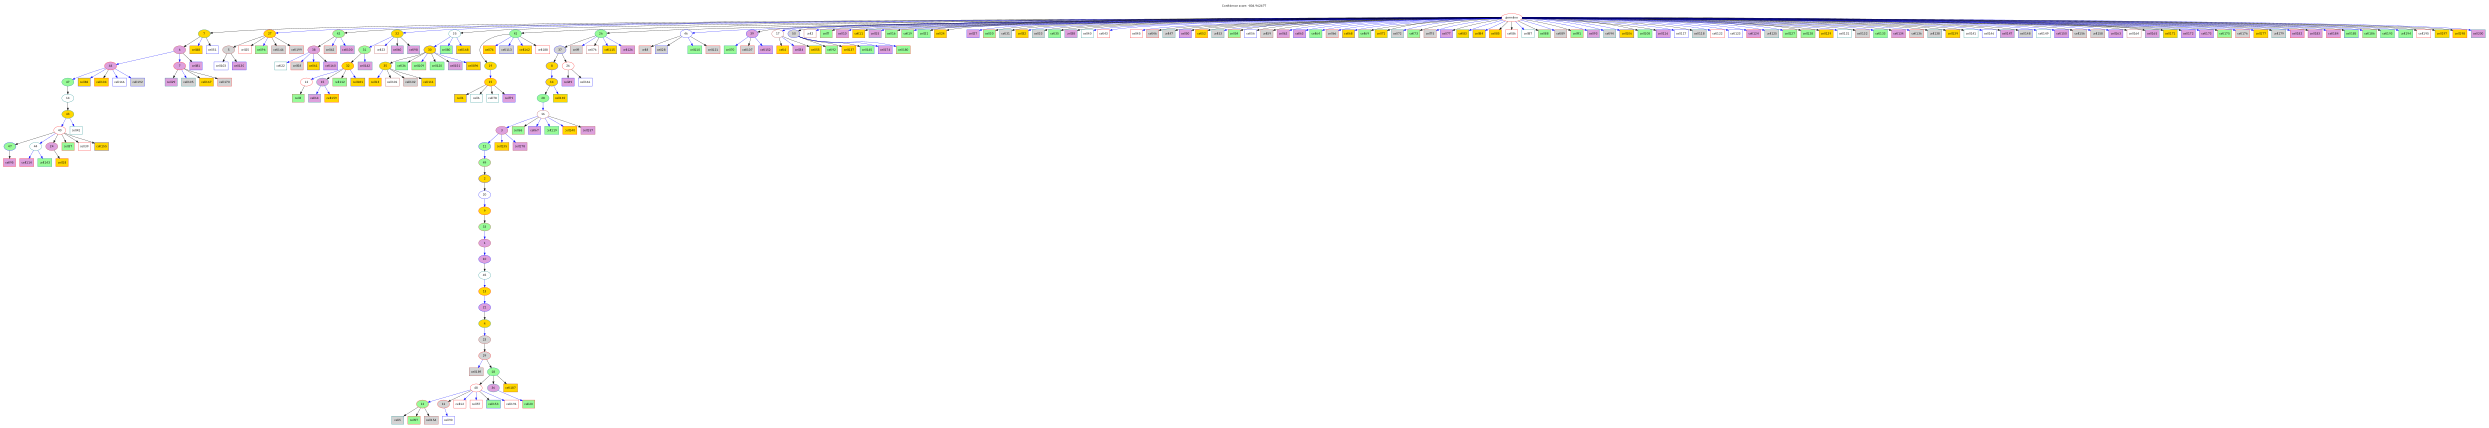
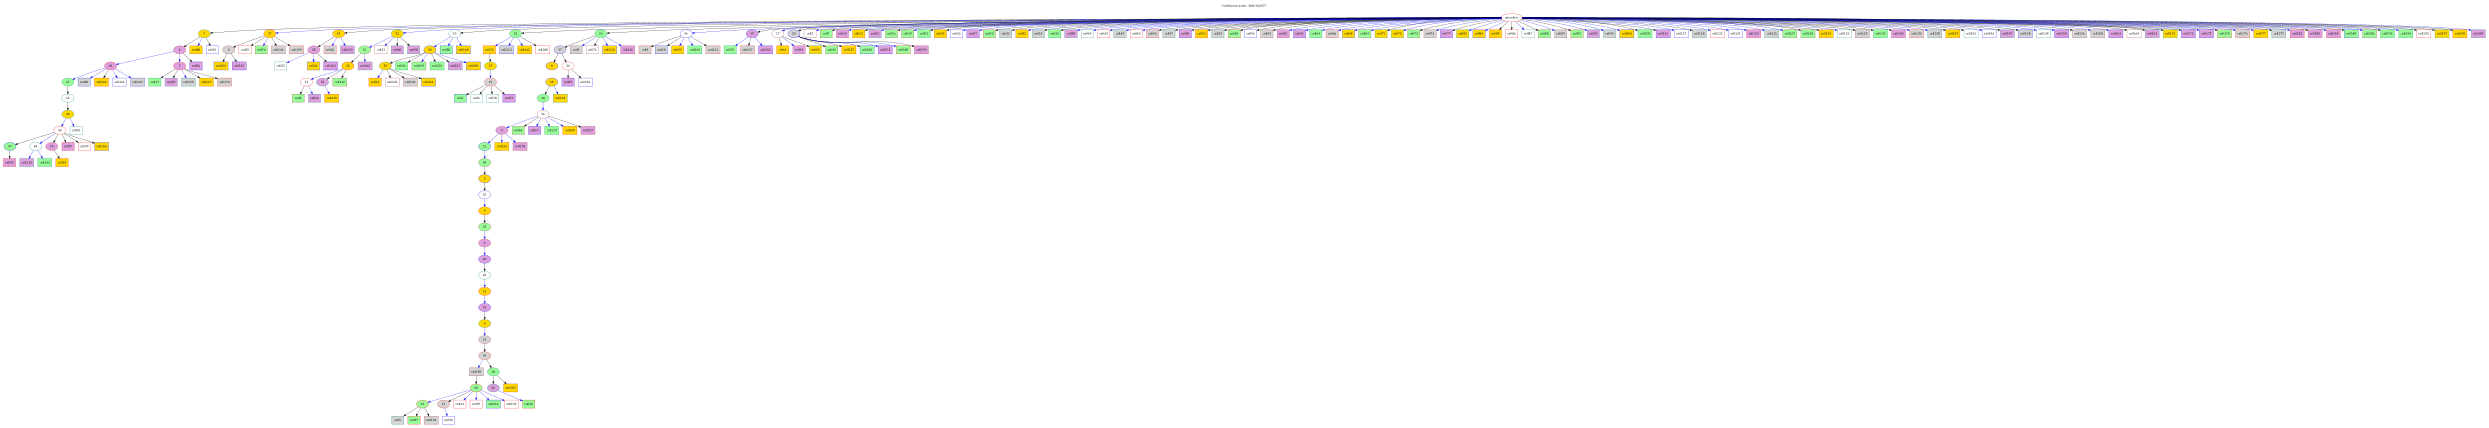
(1290, 20) -> (1290, 20)
(1697, 21) -> (1697, 21)
(1724, 21) -> (1724, 21)
(1364, 22) -> (1364, 22)
(1437, 22) -> (1437, 22)
(339, 34) -> (339, 34)
none -> (957, 34)
none -> (1120, 34)
(1397, 34) -> (1397, 34)
(486, 41) -> (490, 57)
none -> (678, 50)
none -> (921, 50)
(221, 66) -> (221, 66)
(297, 66) -> none
(552, 73) -> none
(84, 82) -> (84, 82)
none -> (155, 82)
(358, 82) -> none
(490, 82) -> (490, 82)
(319, 89) -> (310, 89)
(460, 98) -> (460, 98)
(68, 146) -> (68, 146)
(27, 163) -> (27, 163)
(486, 379) -> (476, 379)
(476, 388) -> (476, 388)
(484, 395) -> (484, 395)
